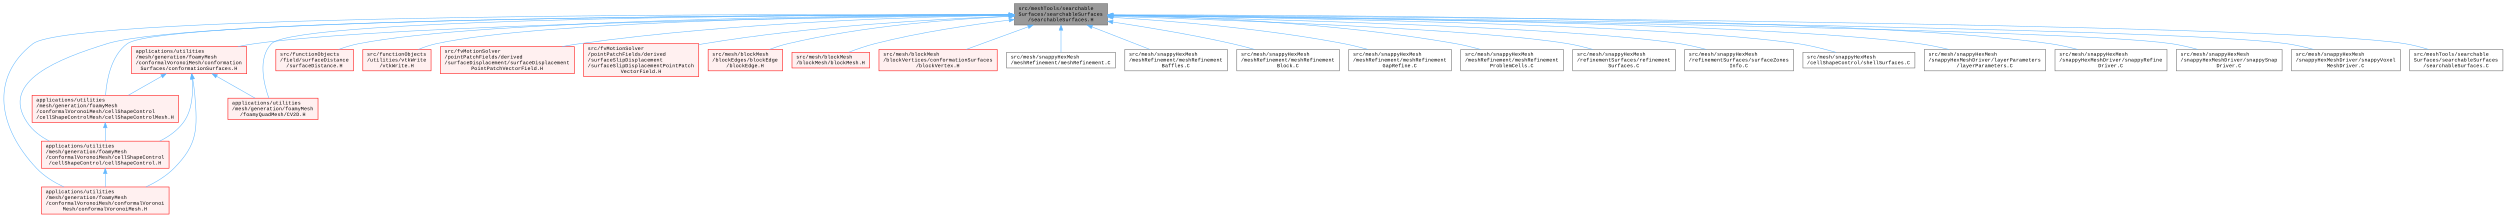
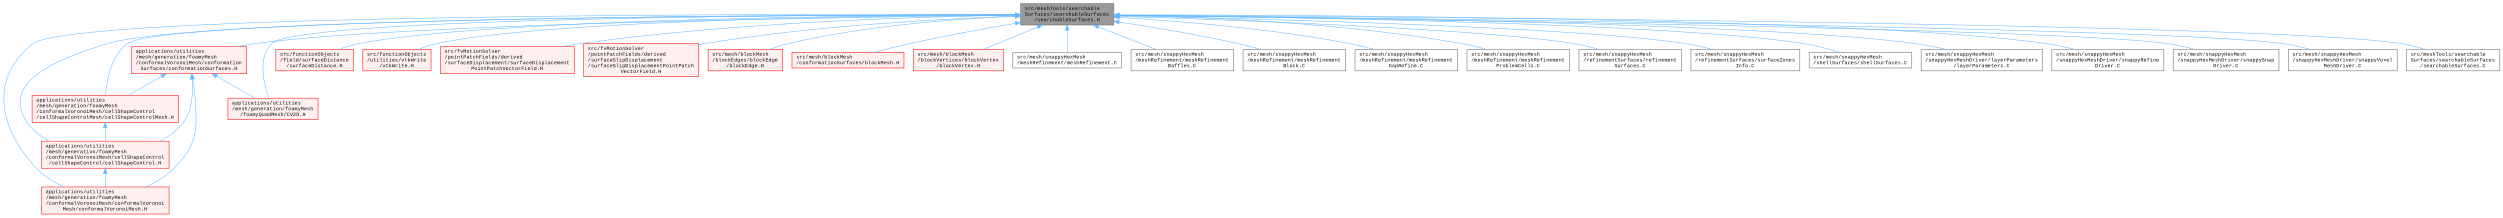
(831, 60) -> (848, 60)
(938, 60) -> (958, 60)
(1859, 60) -> (1860, 60)
